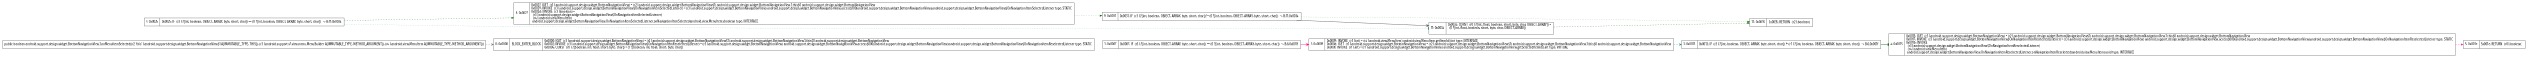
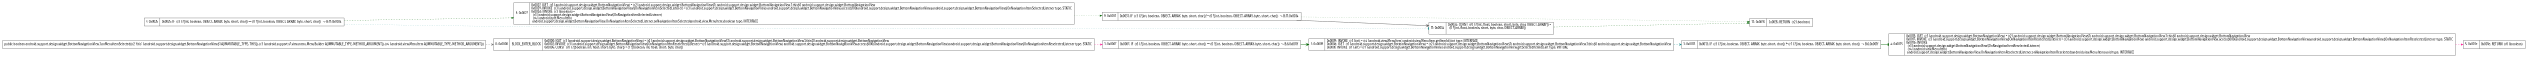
(552, 18) -> (552, 18)
(2502, 44) -> (2502, 44)
none -> (1097, 45)
(1304, 45) -> (1304, 45)
